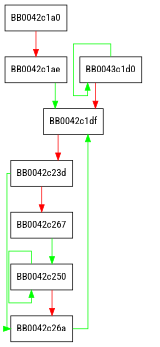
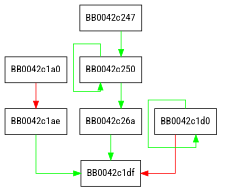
(111, 70) -> (186, 122)
(42, 173) -> none
(42, 225) -> (111, 18)
(52, 299) -> (121, 92)
